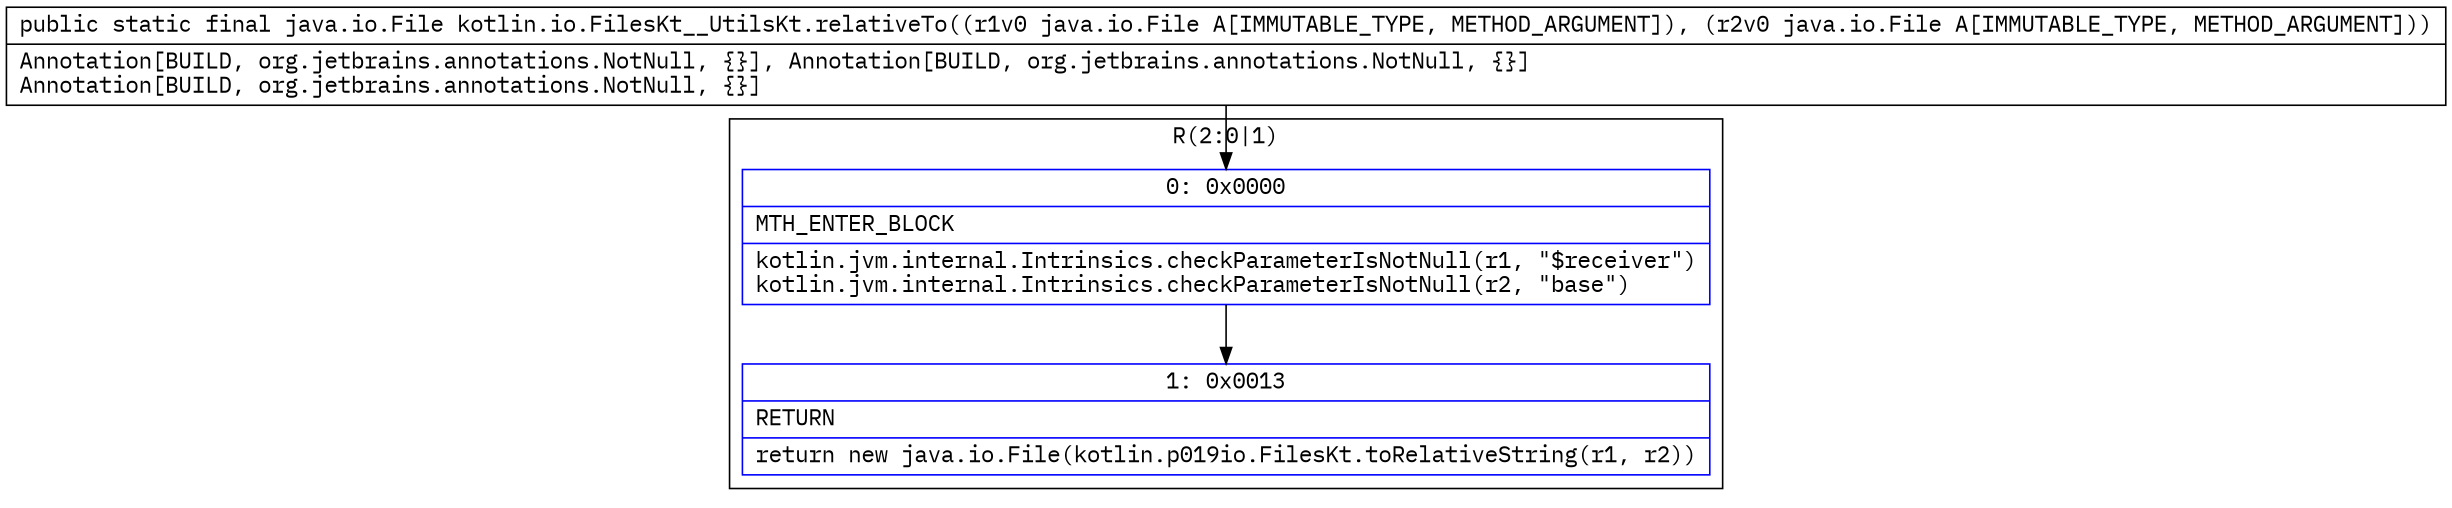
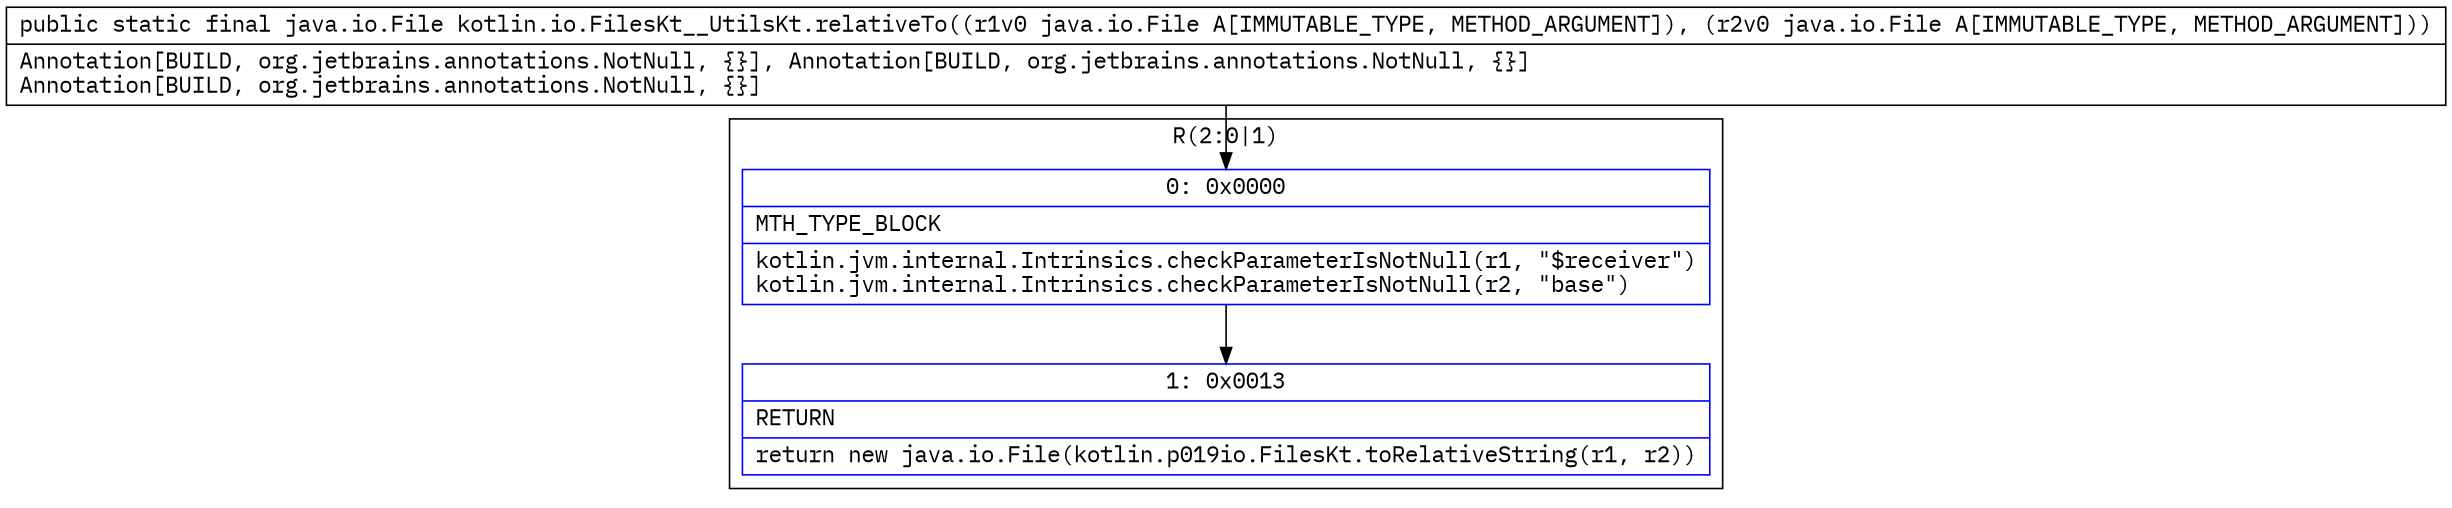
(855, 224) -> (848, 224)
